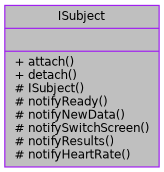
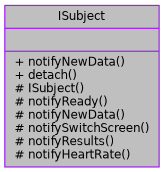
(45, 62) -> (70, 62)
